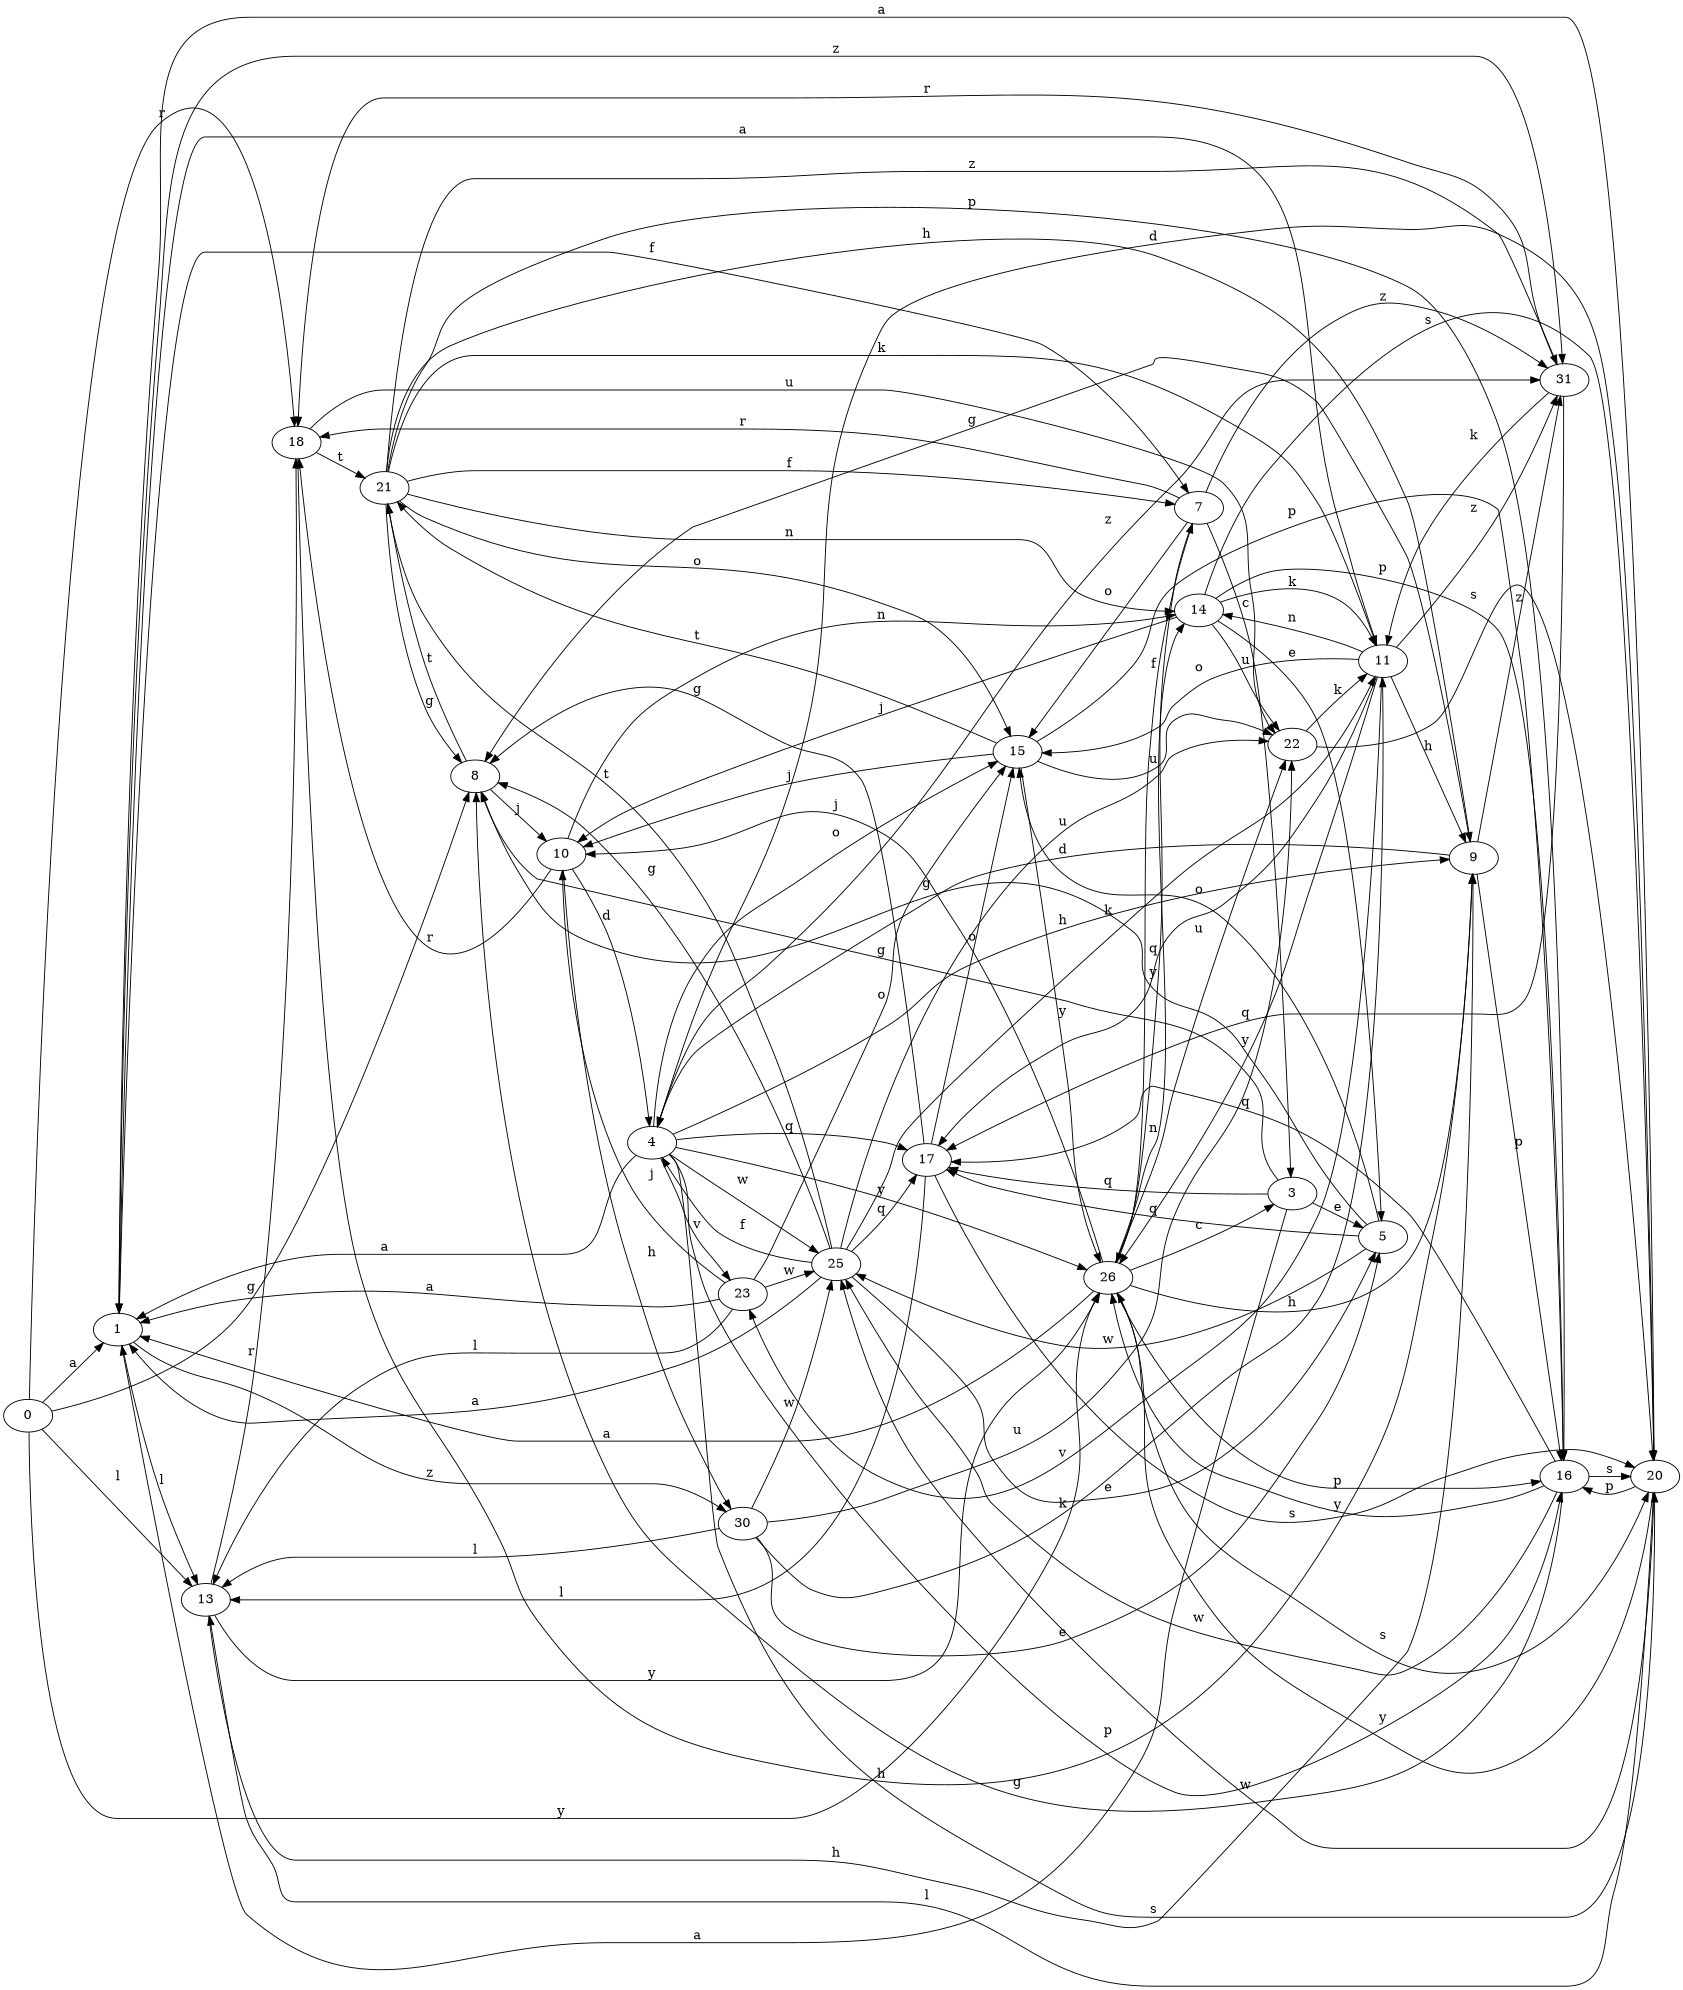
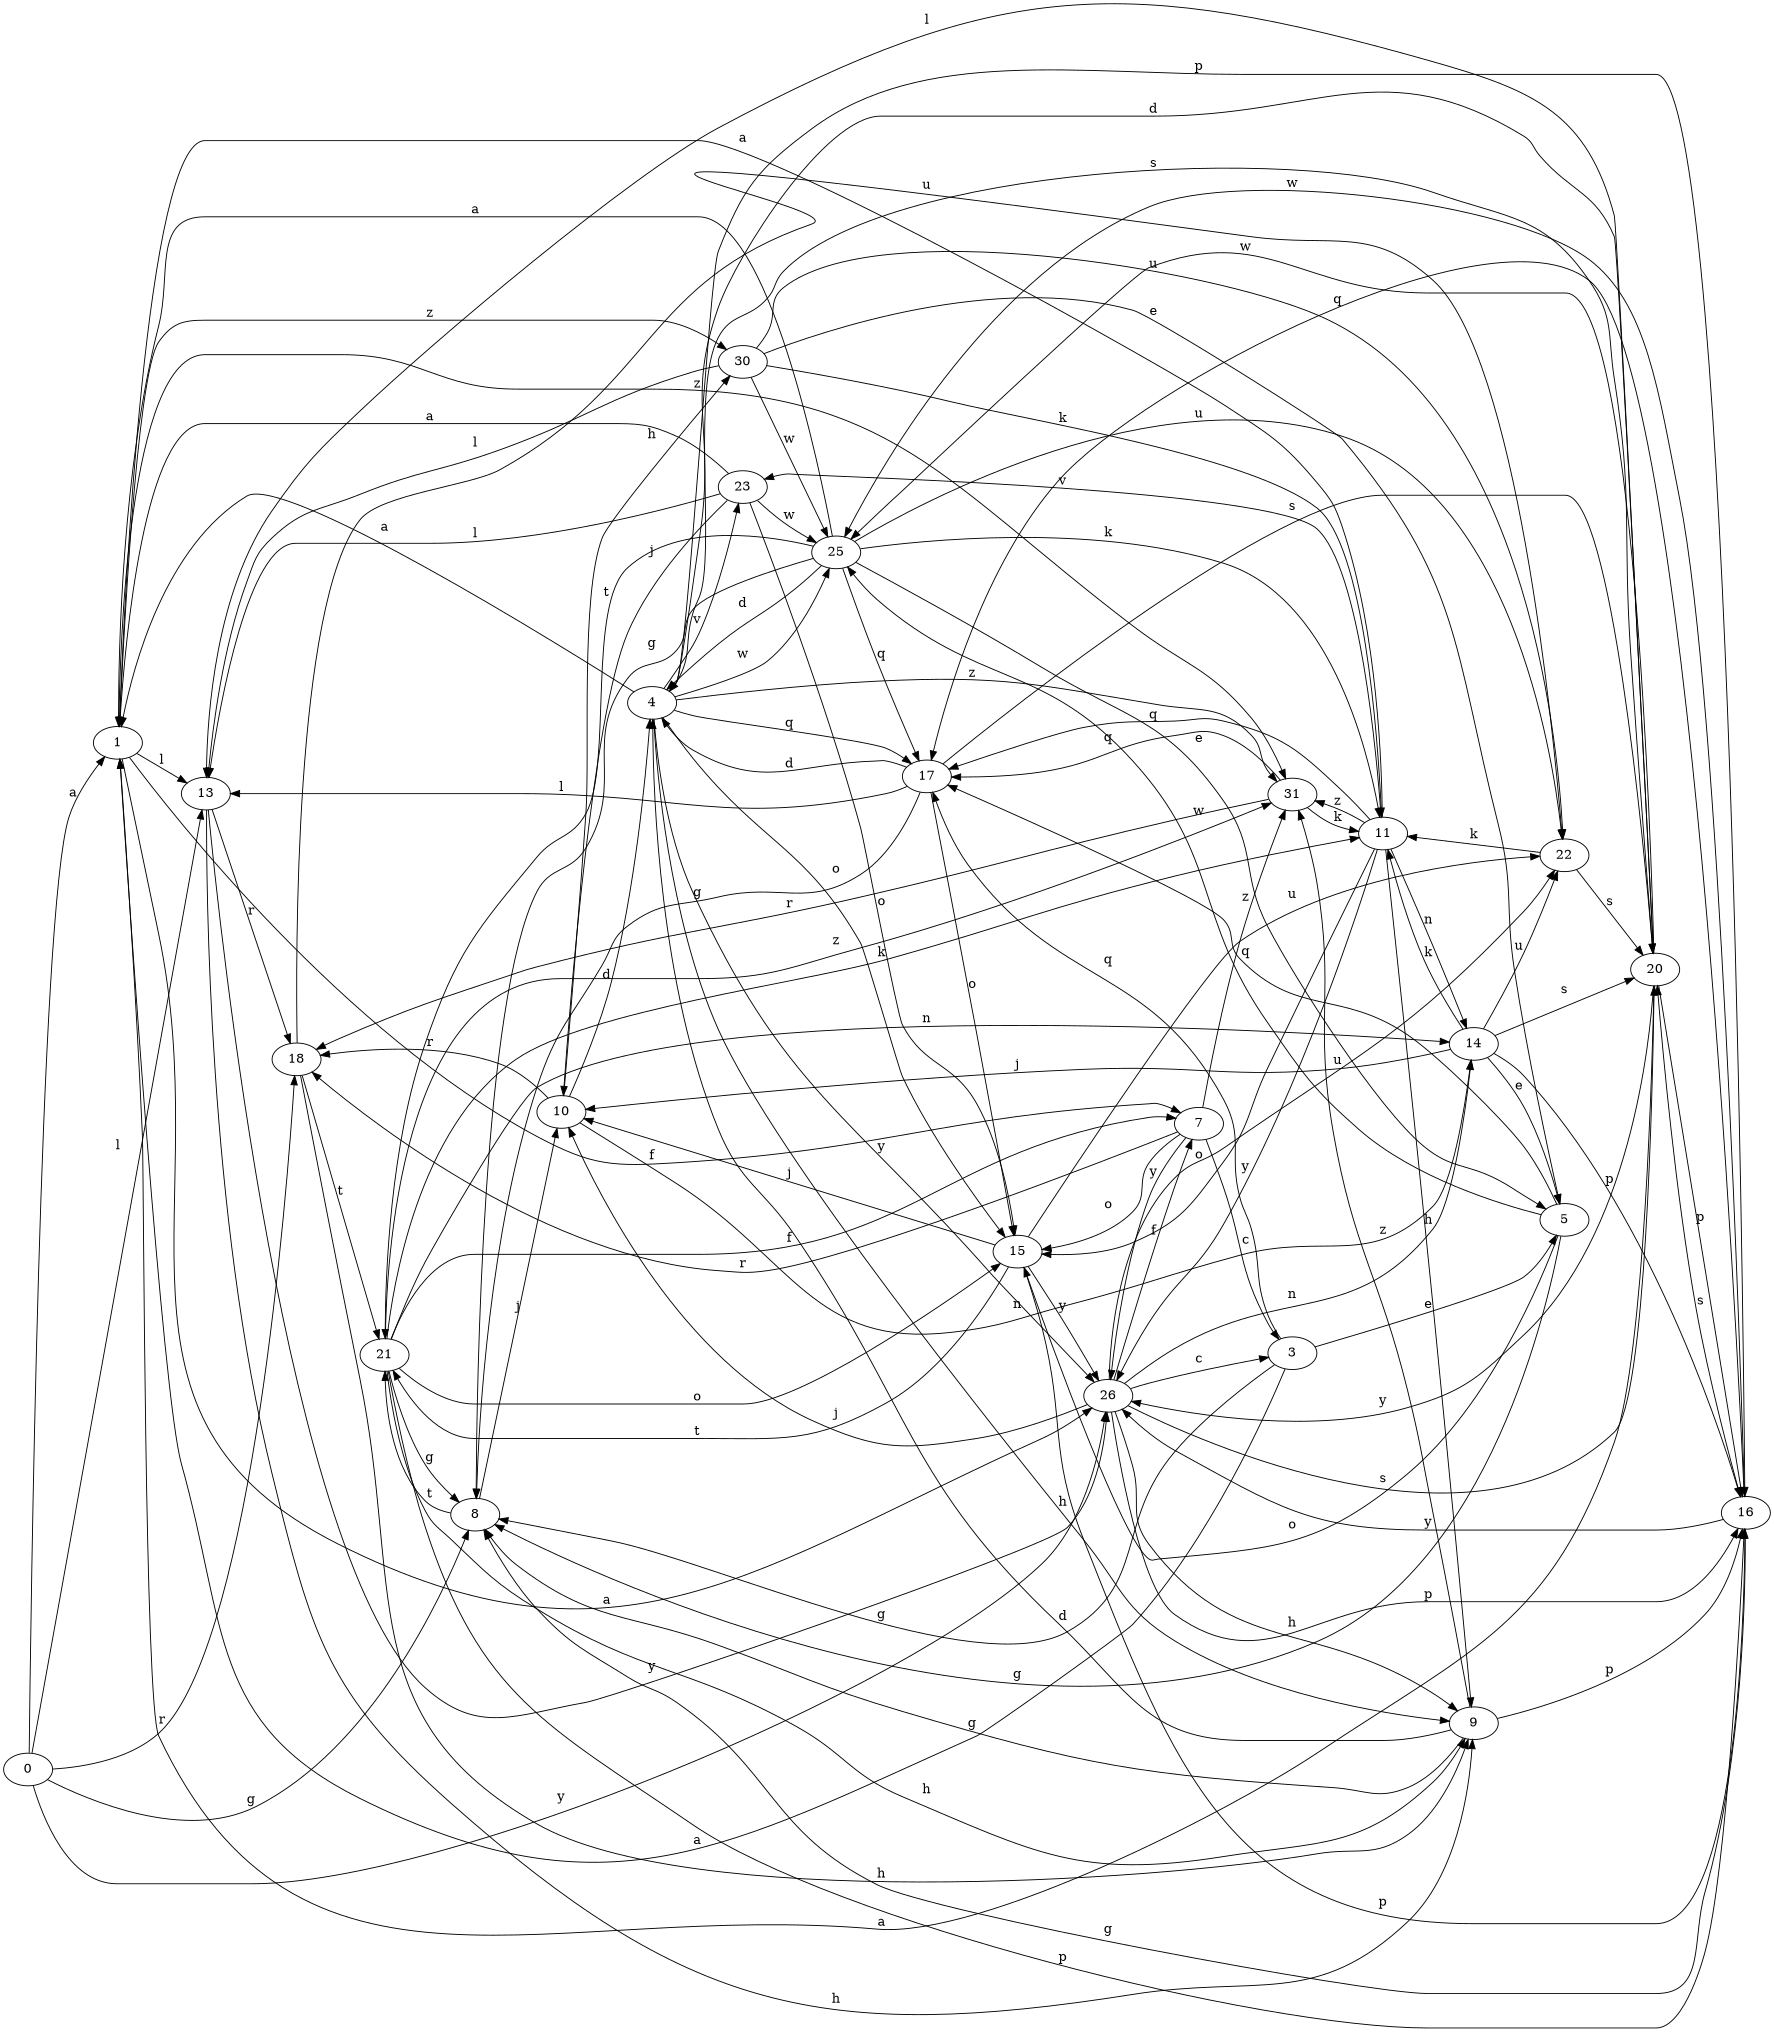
none -> (781, 772)
(743, 1226) -> (743, 604)
(635, 1441) -> (314, 1528)
